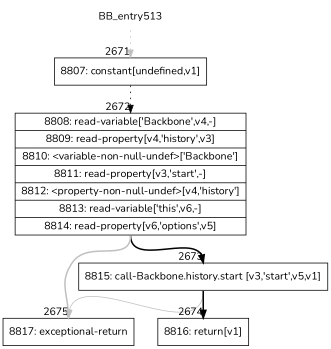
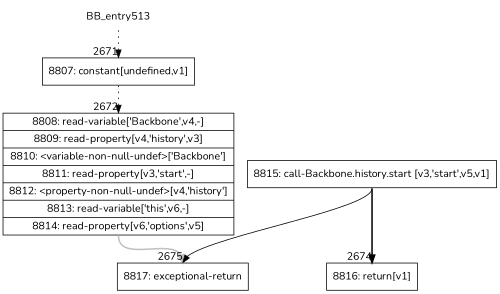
(131, 40) -> (118, 40)
(163, 249) -> none
(140, 305) -> (281, 225)
